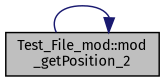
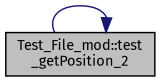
(82, 54) -> (80, 54)
